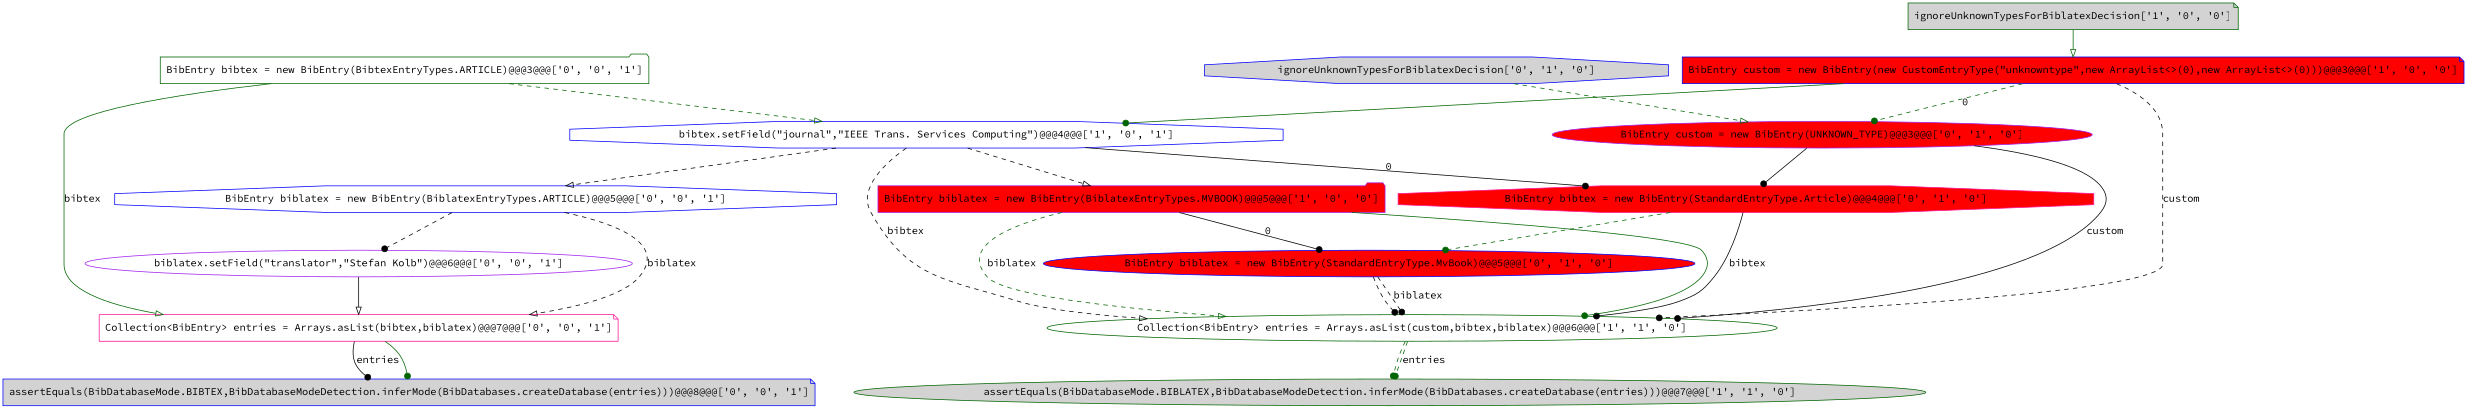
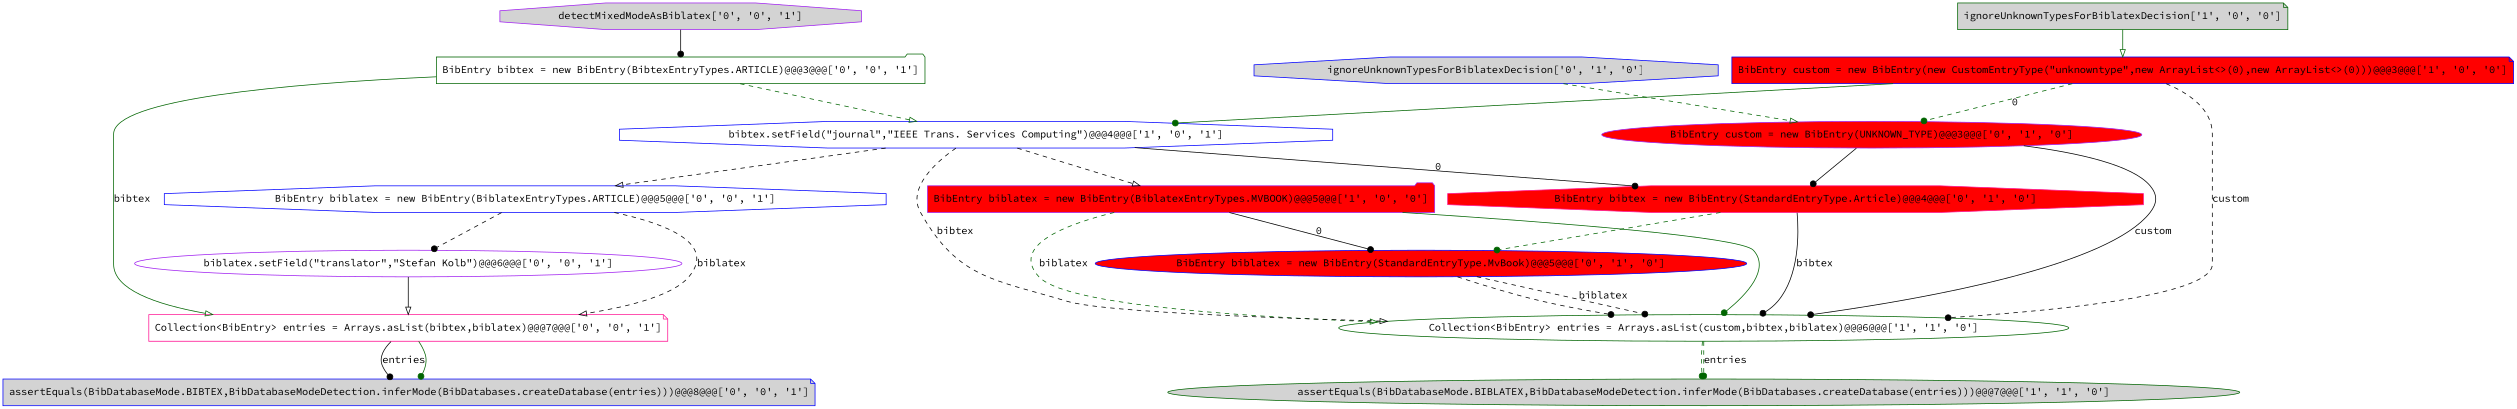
none -> (681, 16)
